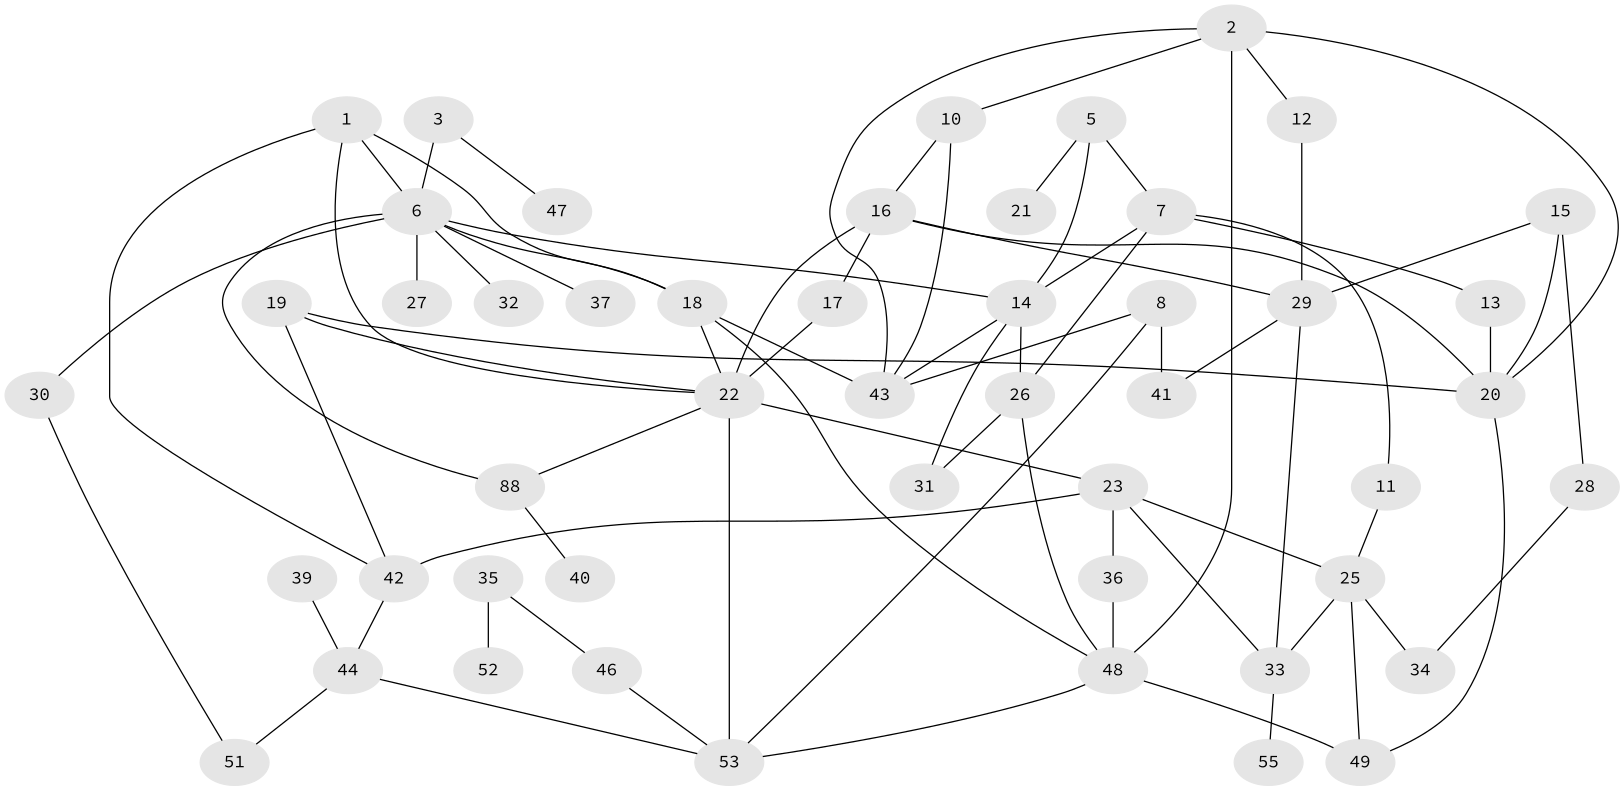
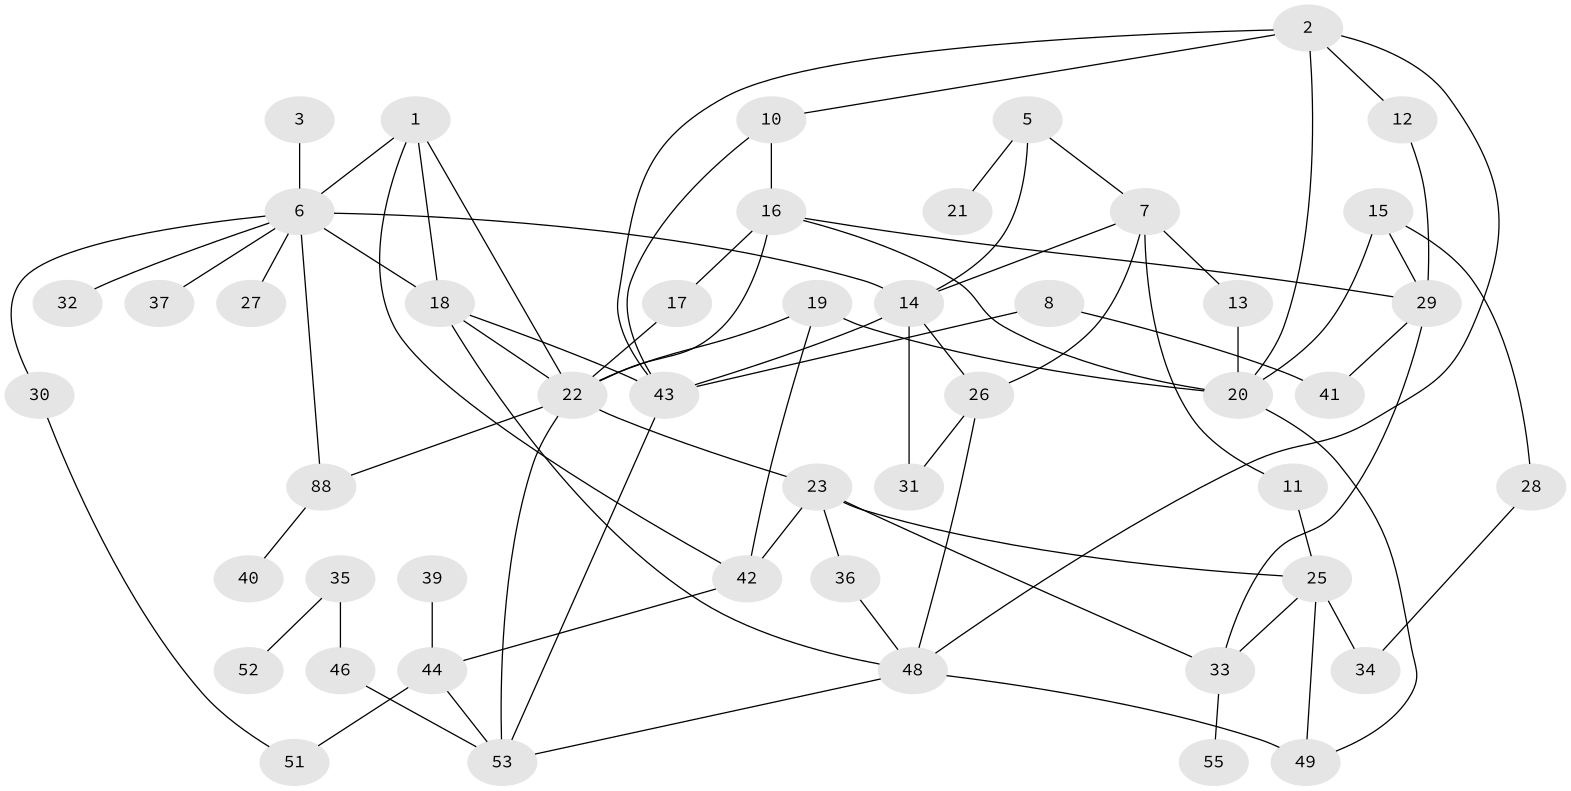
(557, 212) -> none
(952, 539) -> (583, 579)
